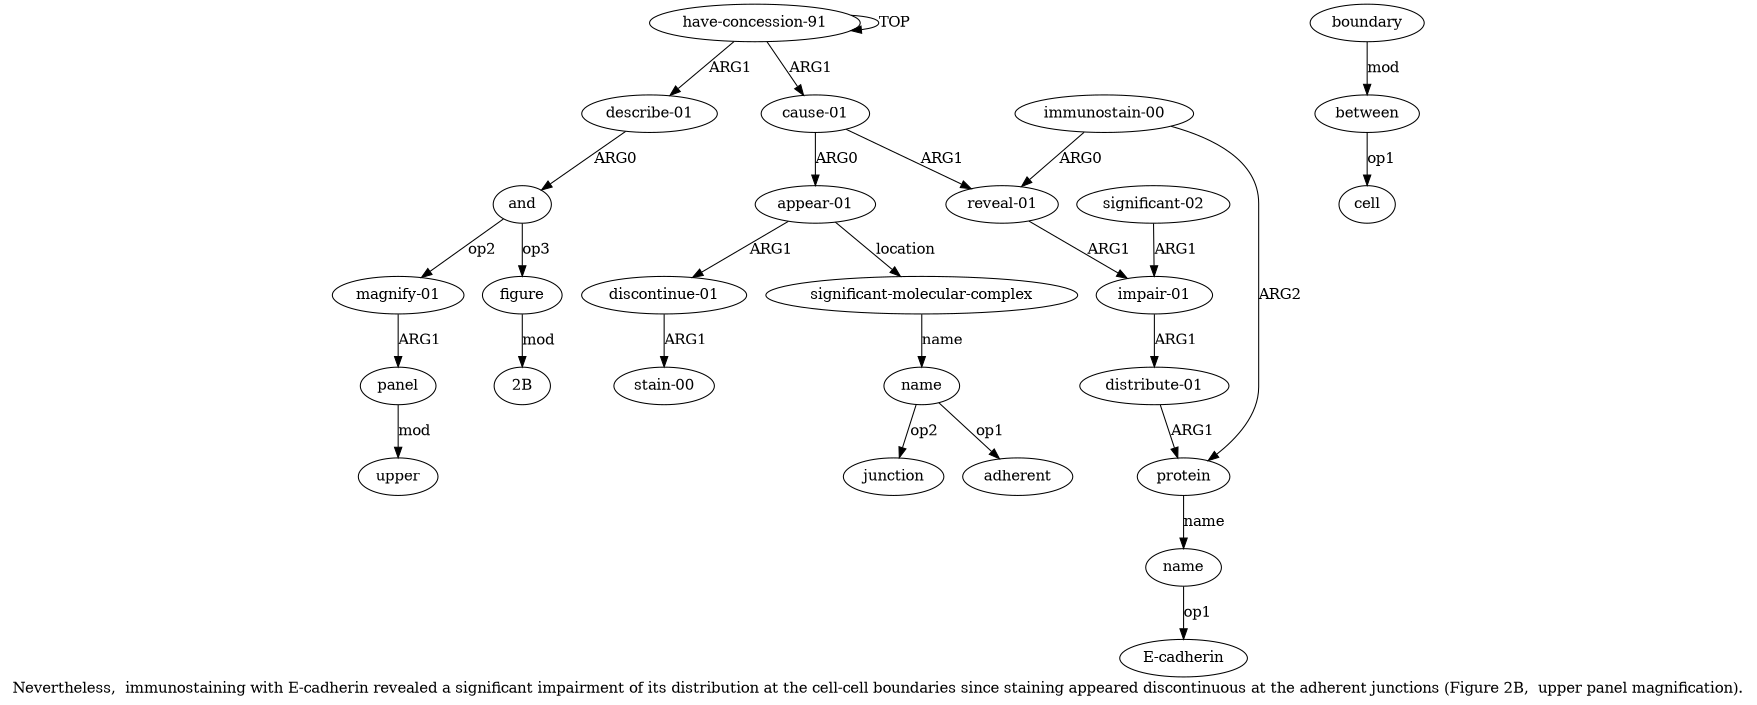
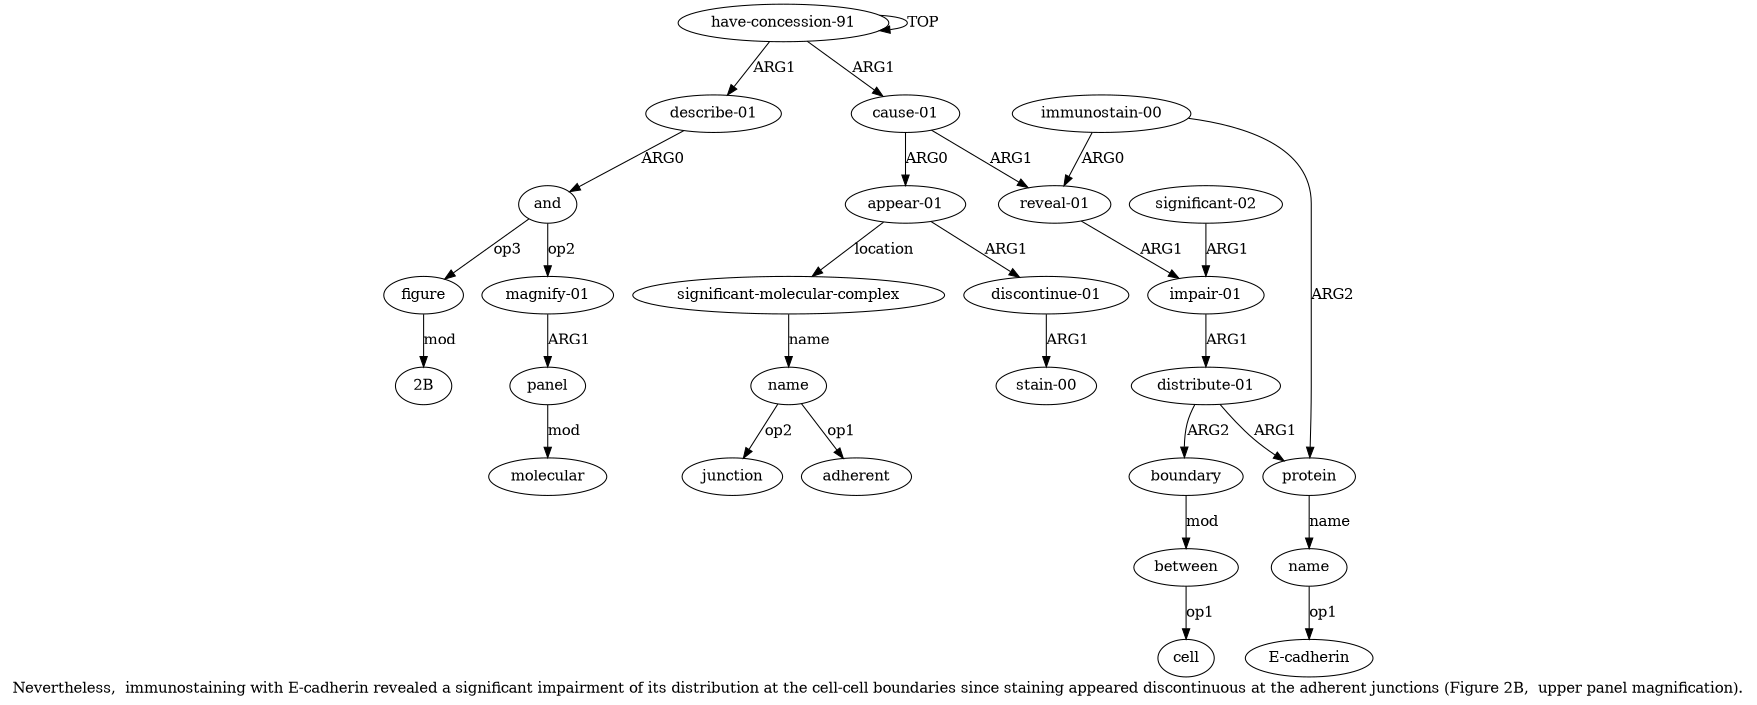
none -> (1187, 425)
(398, 477) -> (548, 477)
